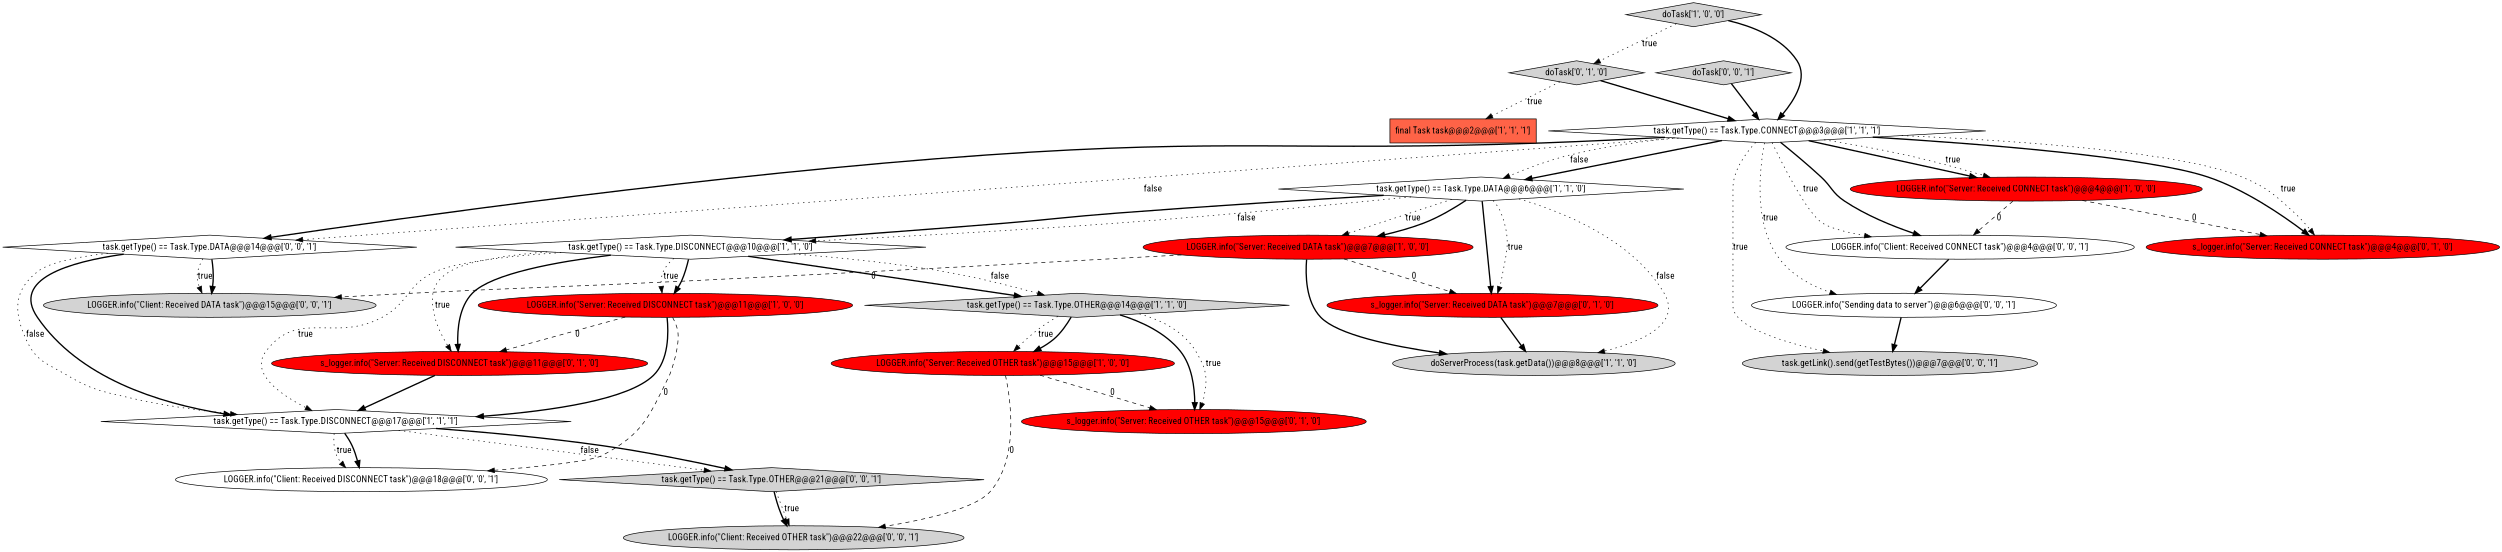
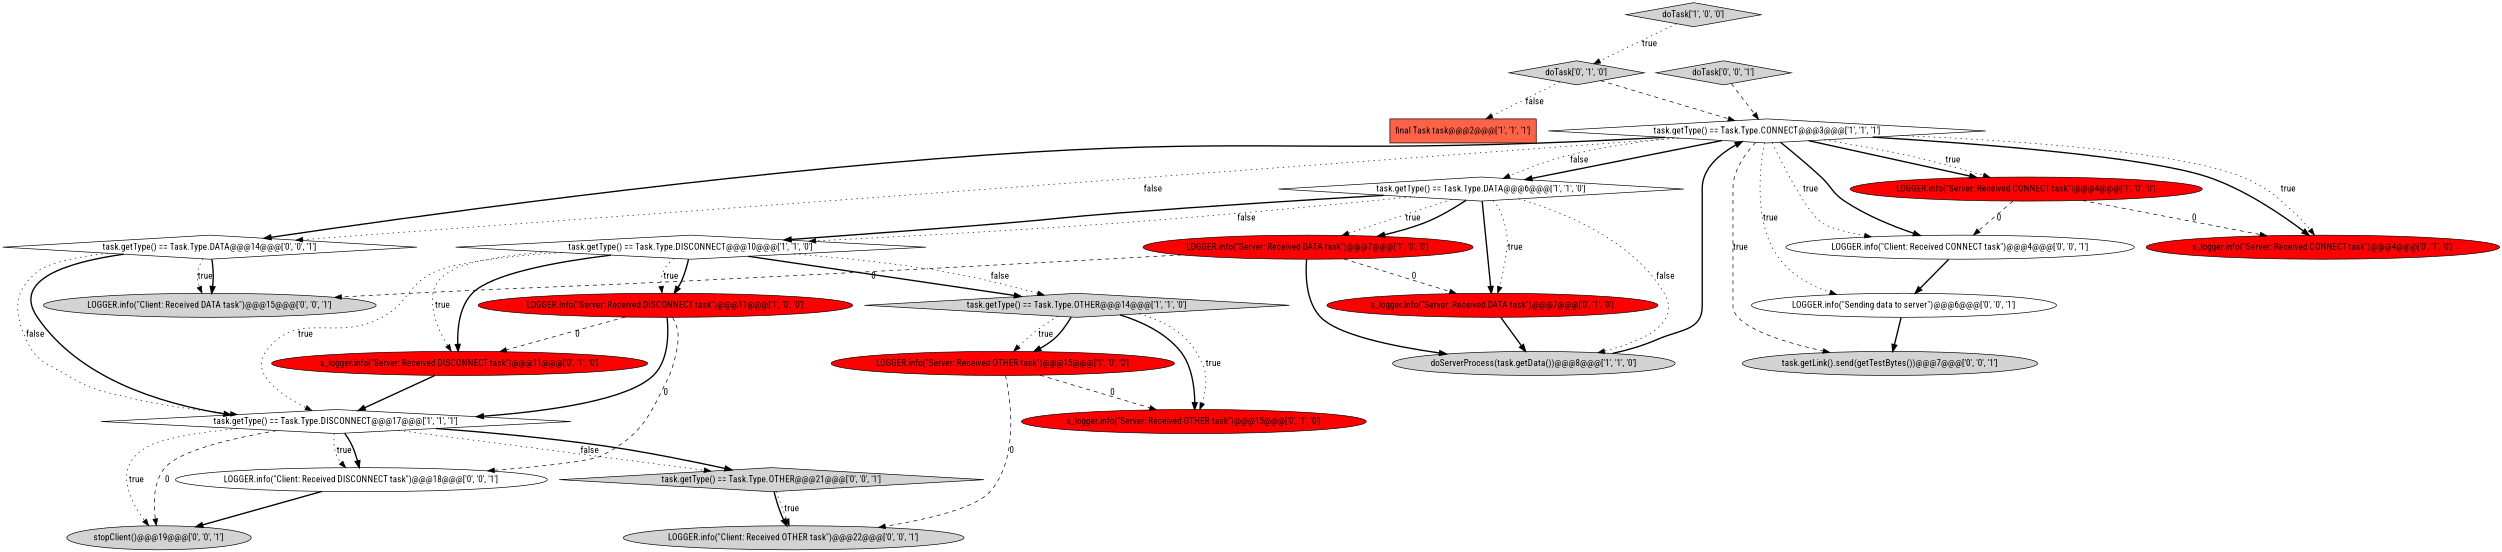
(1790, 52) -> (1702, 272)
(1743, 99) -> (1743, 99)
(1664, 100) -> (1664, 100)
(1535, 102) -> (1535, 102)
(1733, 274) -> (1733, 274)
none -> (159, 538)
